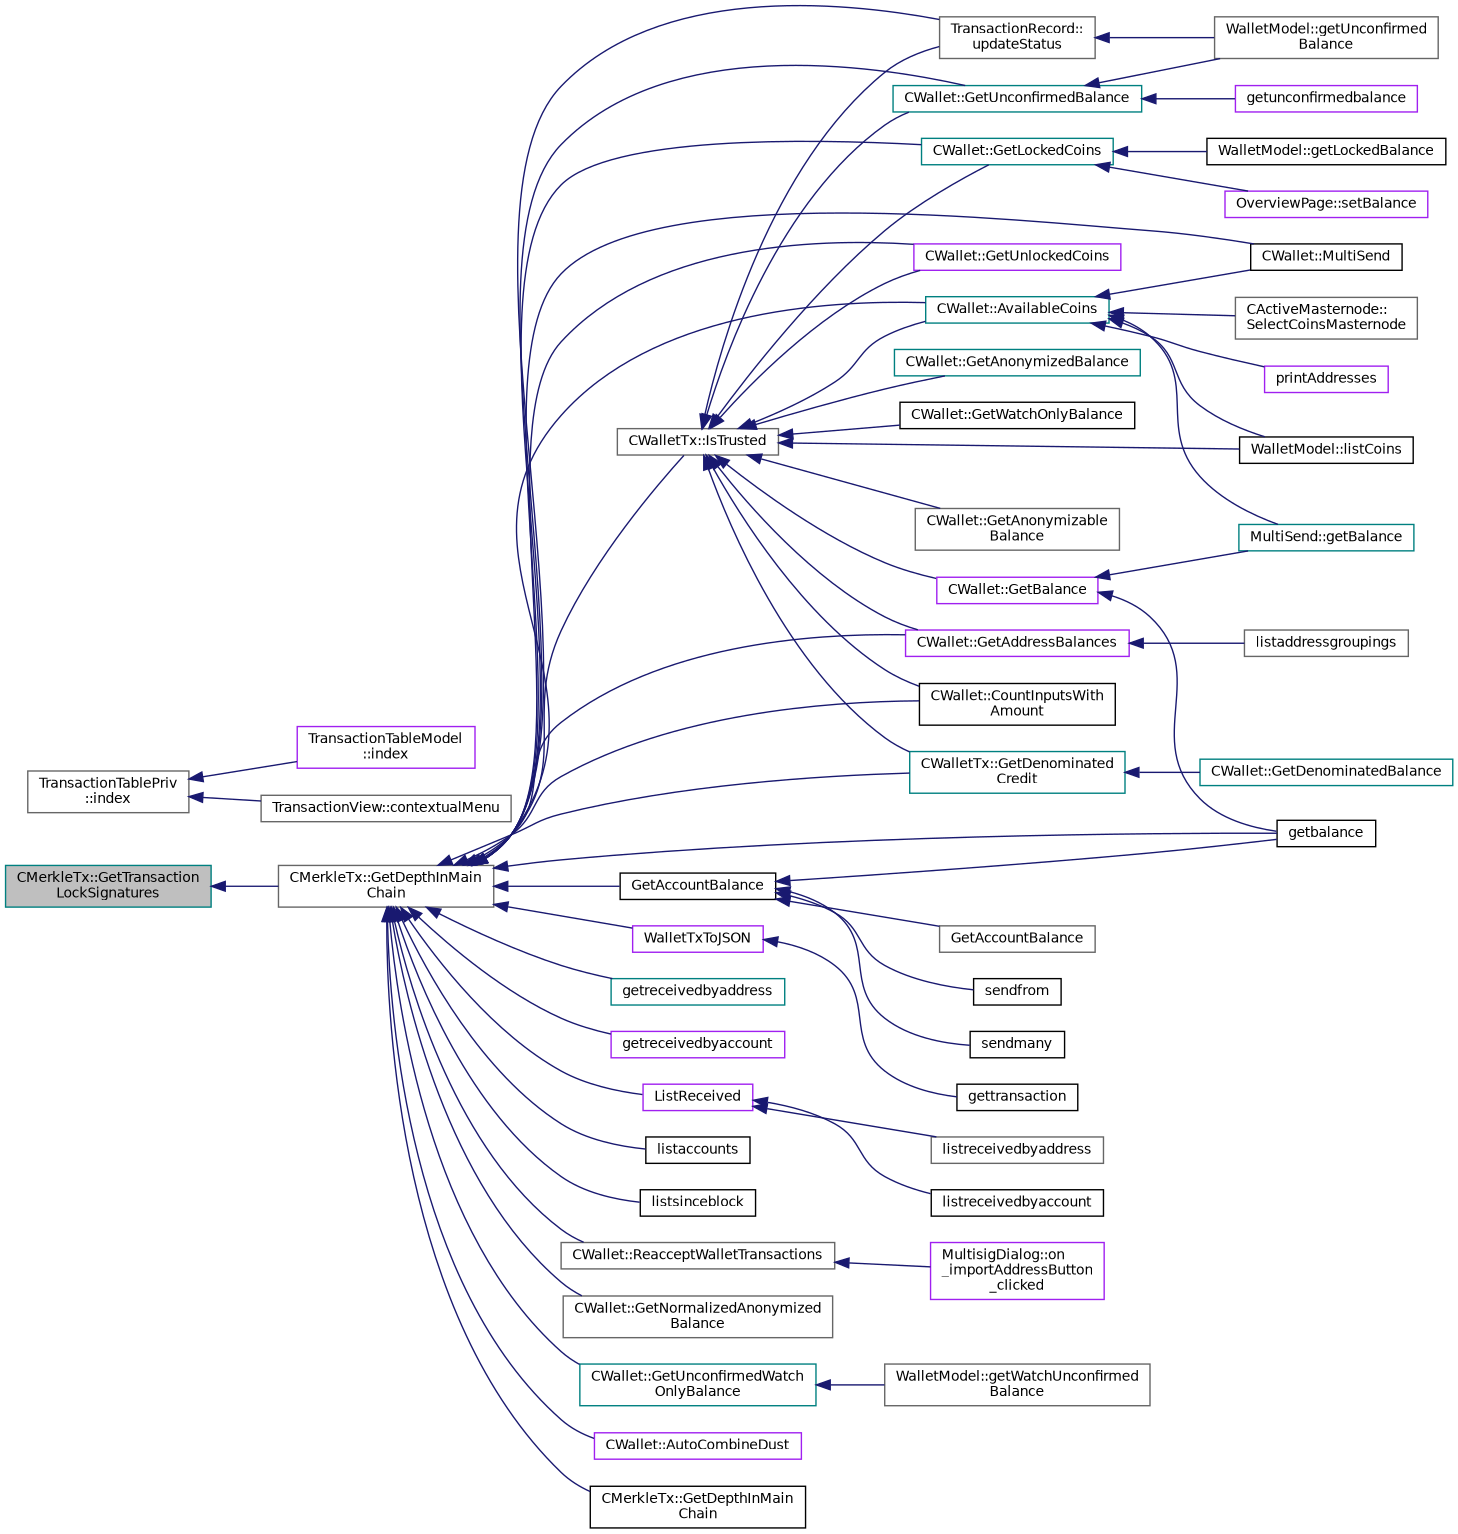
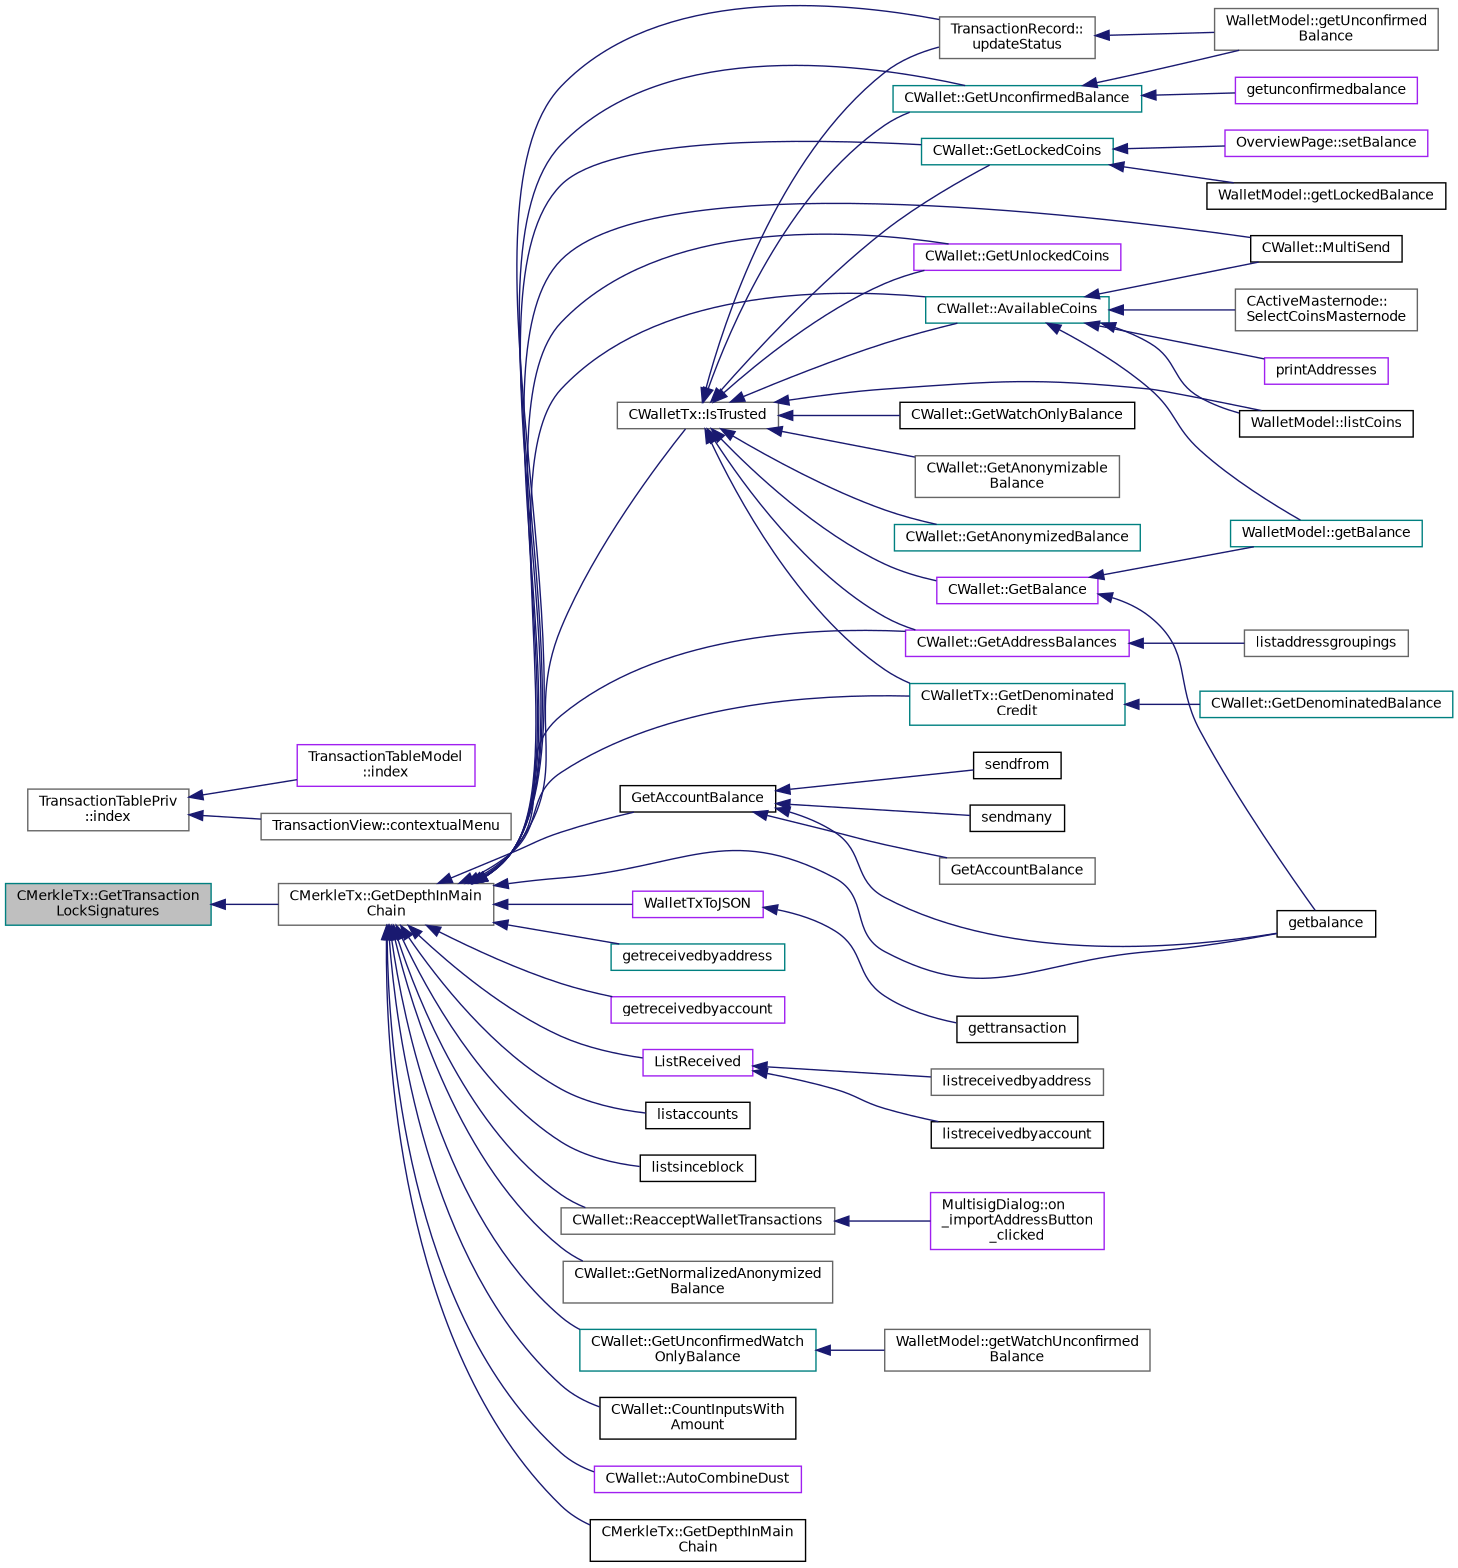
(1326, 538) -> (1326, 533)
(800, 593) -> none
